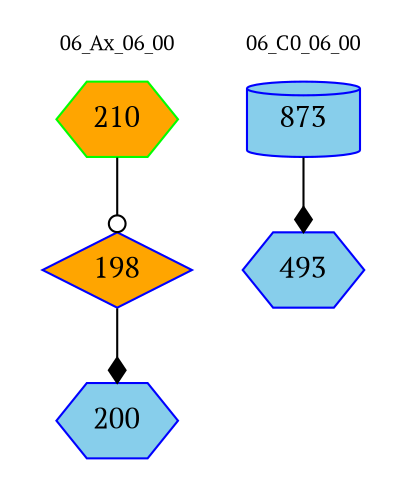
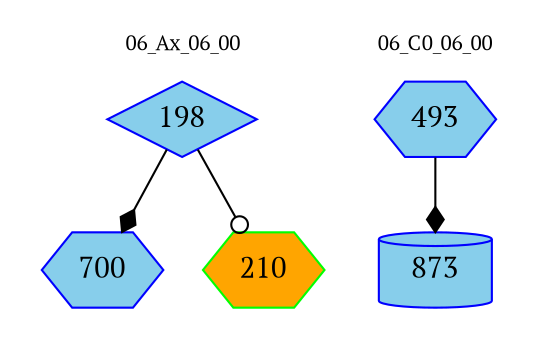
(303, 182) -> (435, 182)
(117, 186) -> (217, 183)
(117, 270) -> (182, 119)
(117, 421) -> (103, 270)
